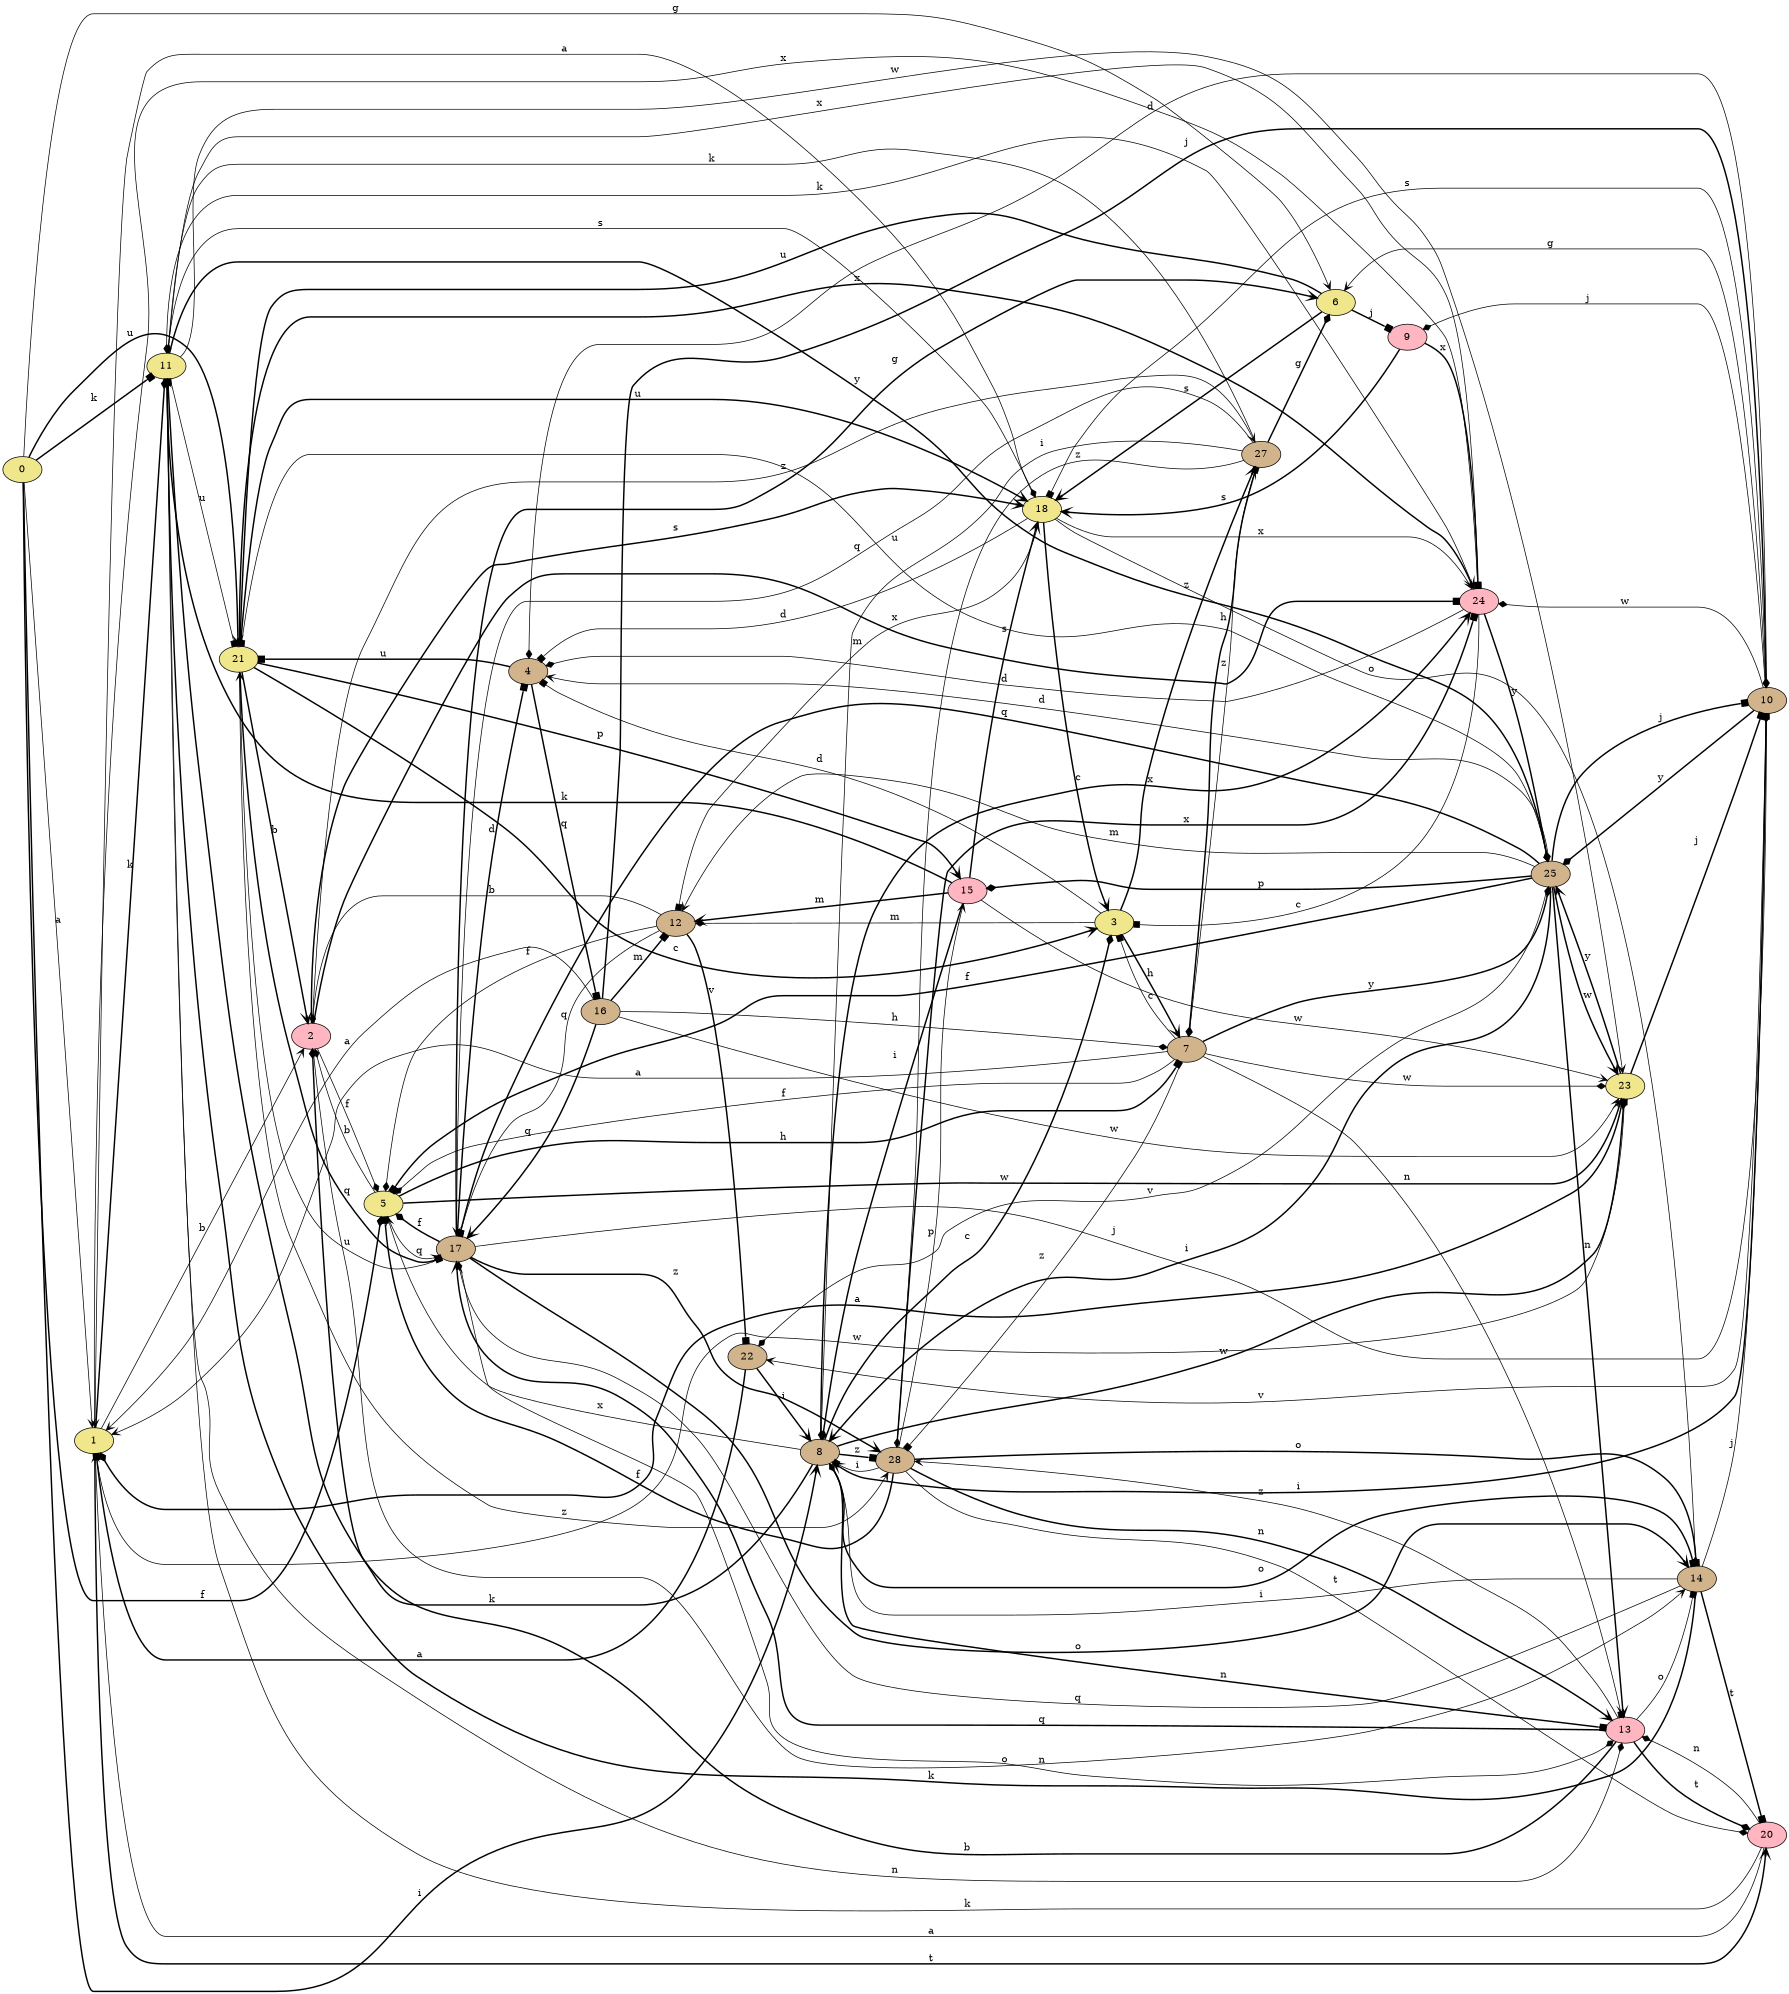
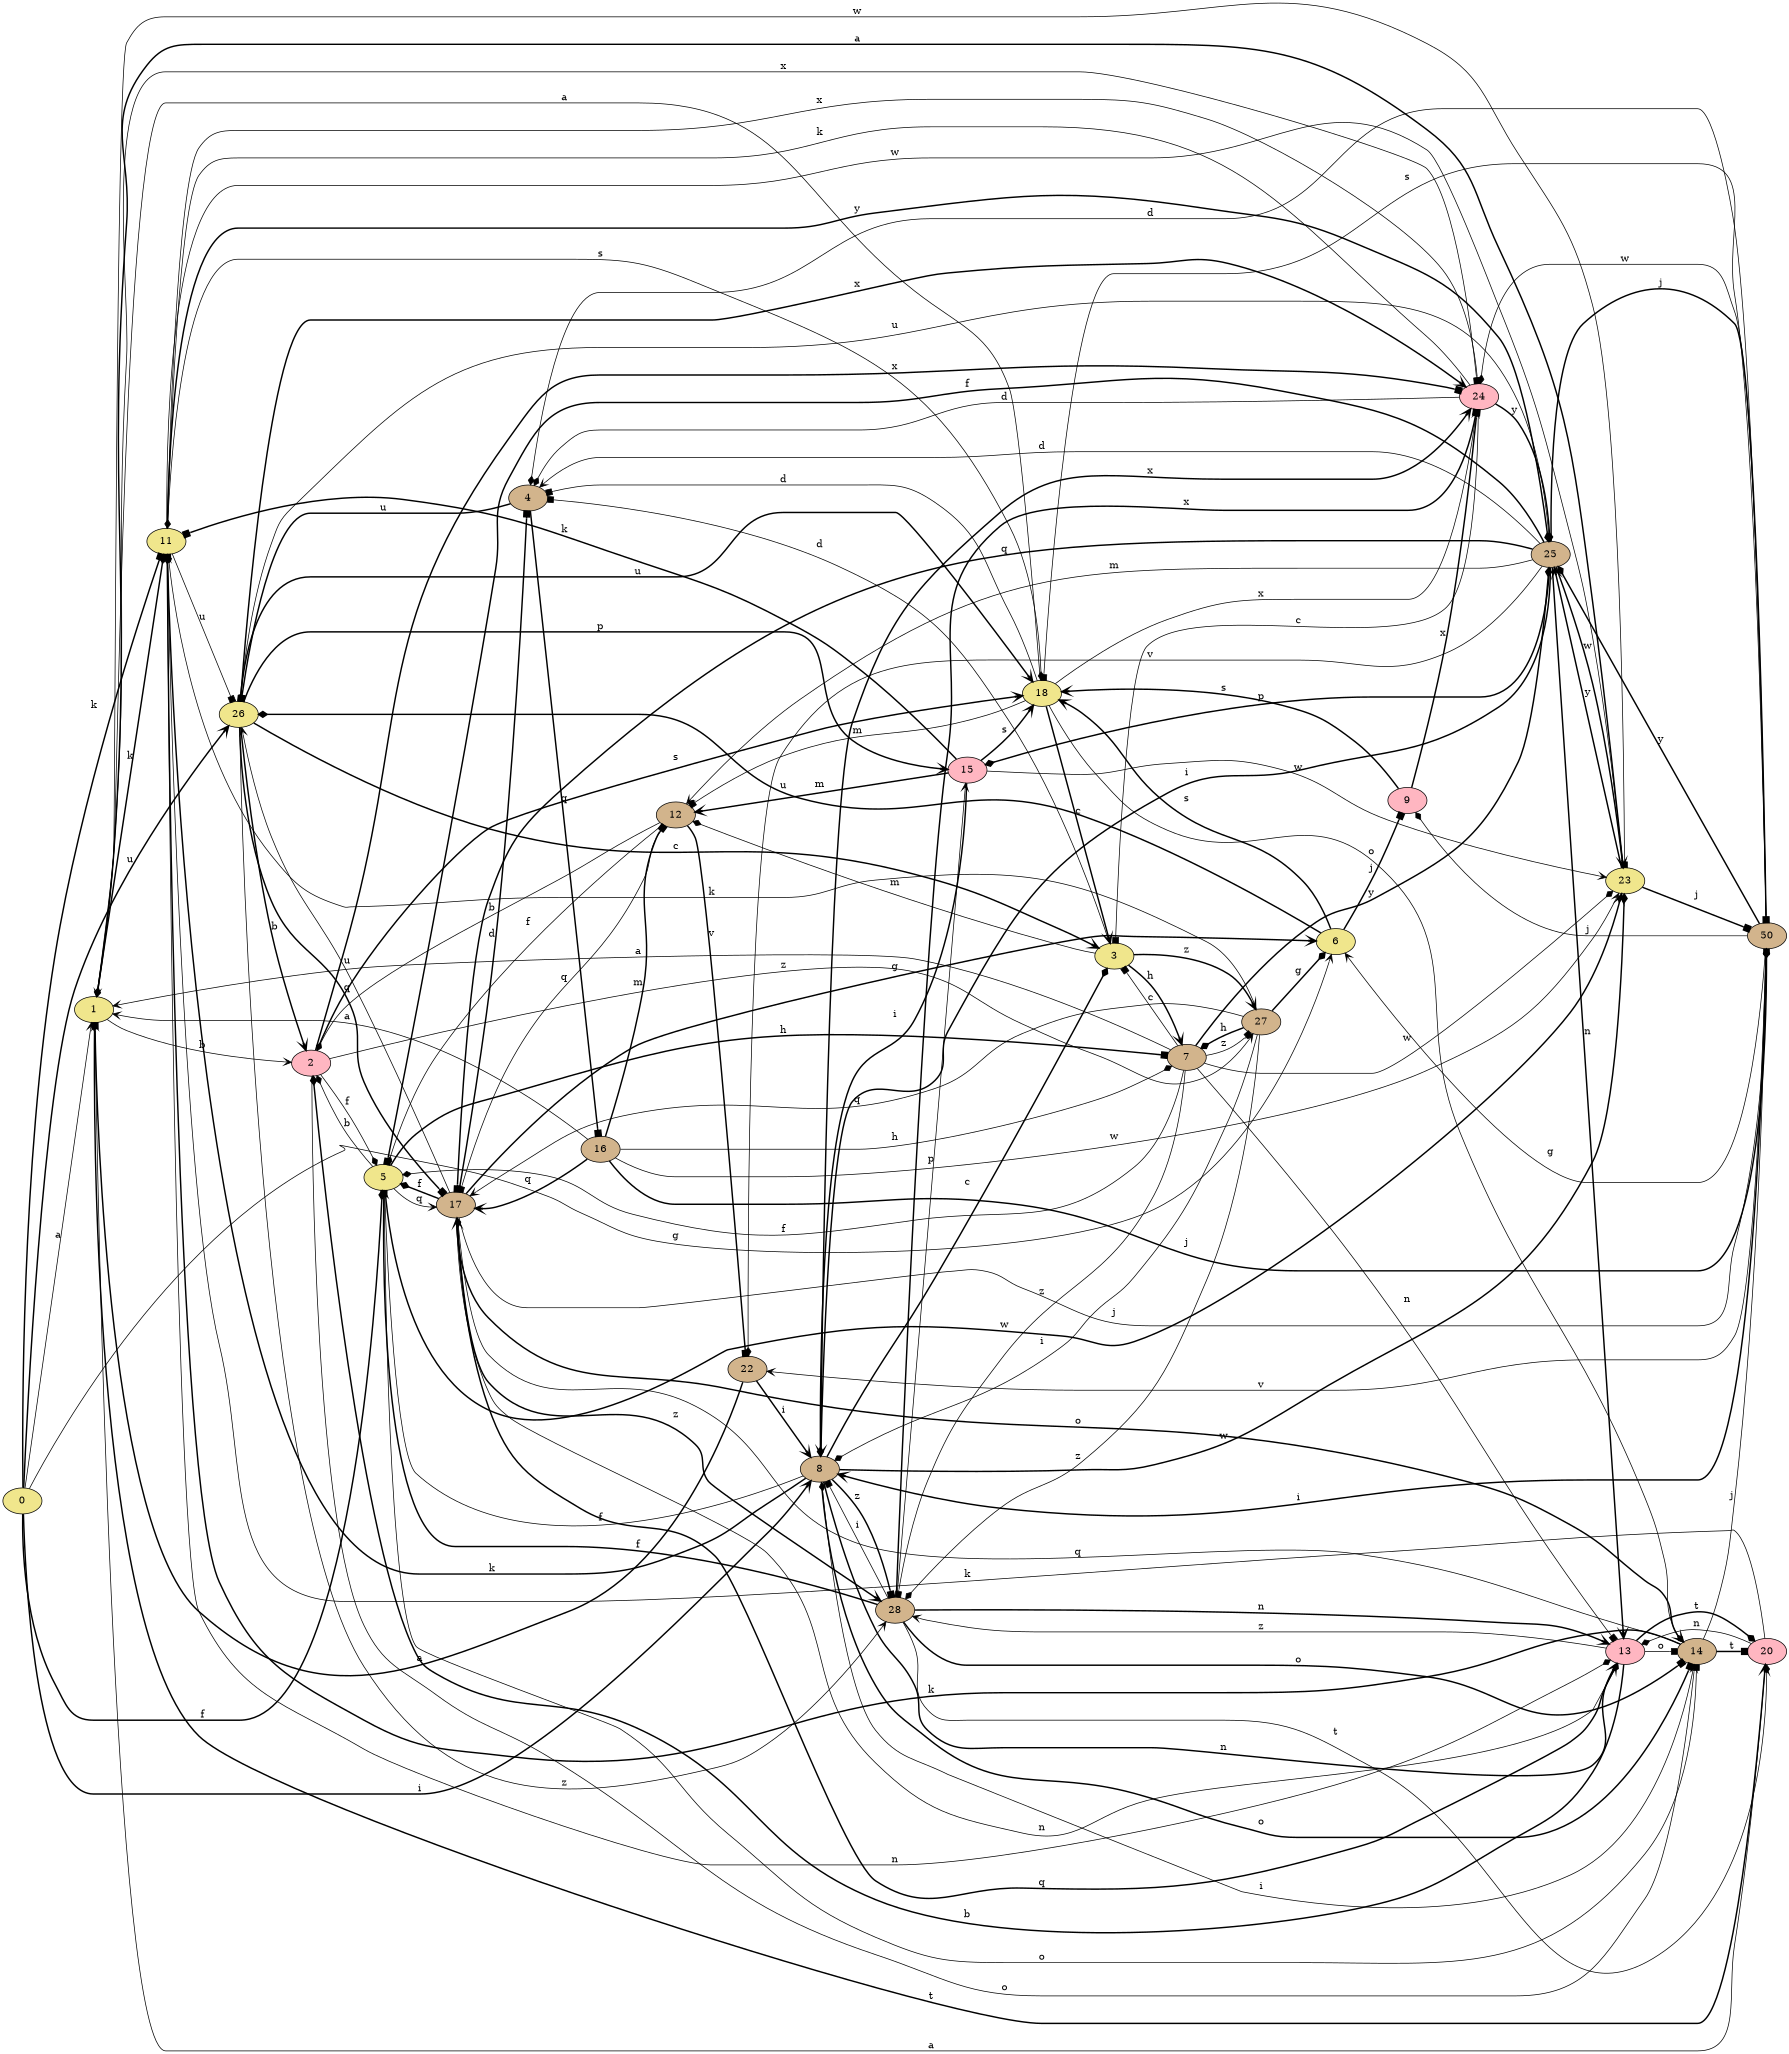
(239, 659) -> (239, 714)
(1767, 700) -> (1767, 936)
(601, 1406) -> (601, 1518)
(1142, 1670) -> (1173, 1749)
none -> (871, 1935)
